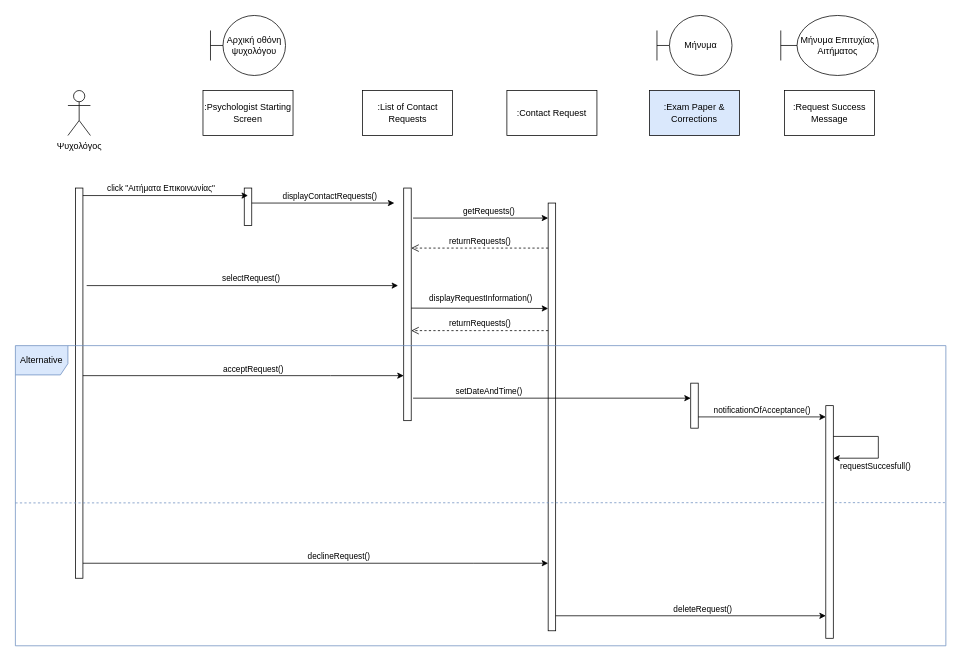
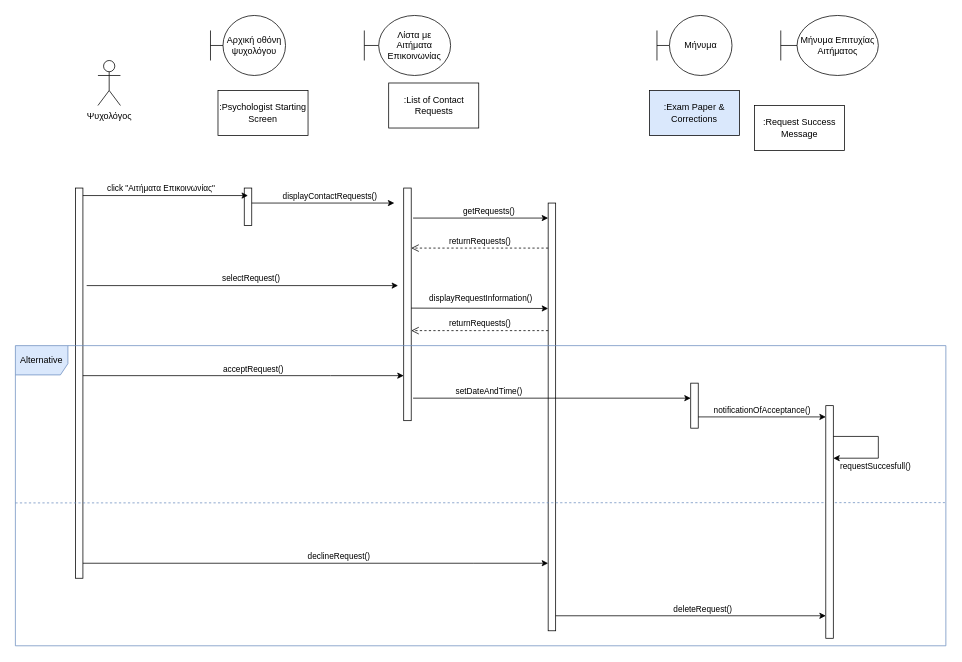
none -> (407, 45)
(79, 113) -> (109, 83)
(248, 113) -> (263, 113)
(407, 113) -> (434, 105)
(552, 113) -> none
(829, 113) -> (799, 128)
